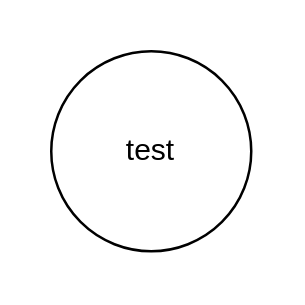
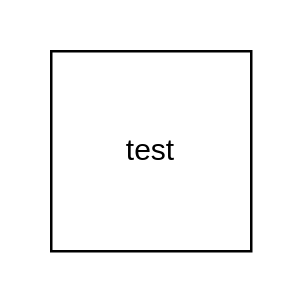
(151, 151) -> (151, 151)
